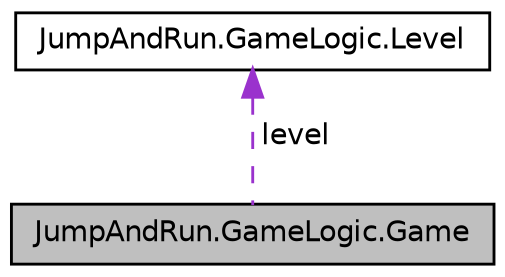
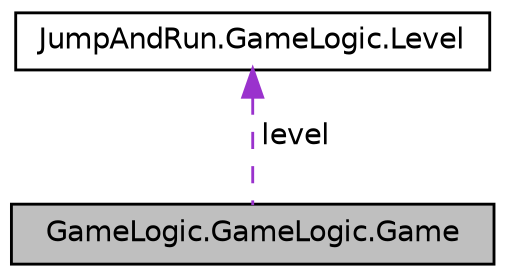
(253, 234) -> (253, 234)
